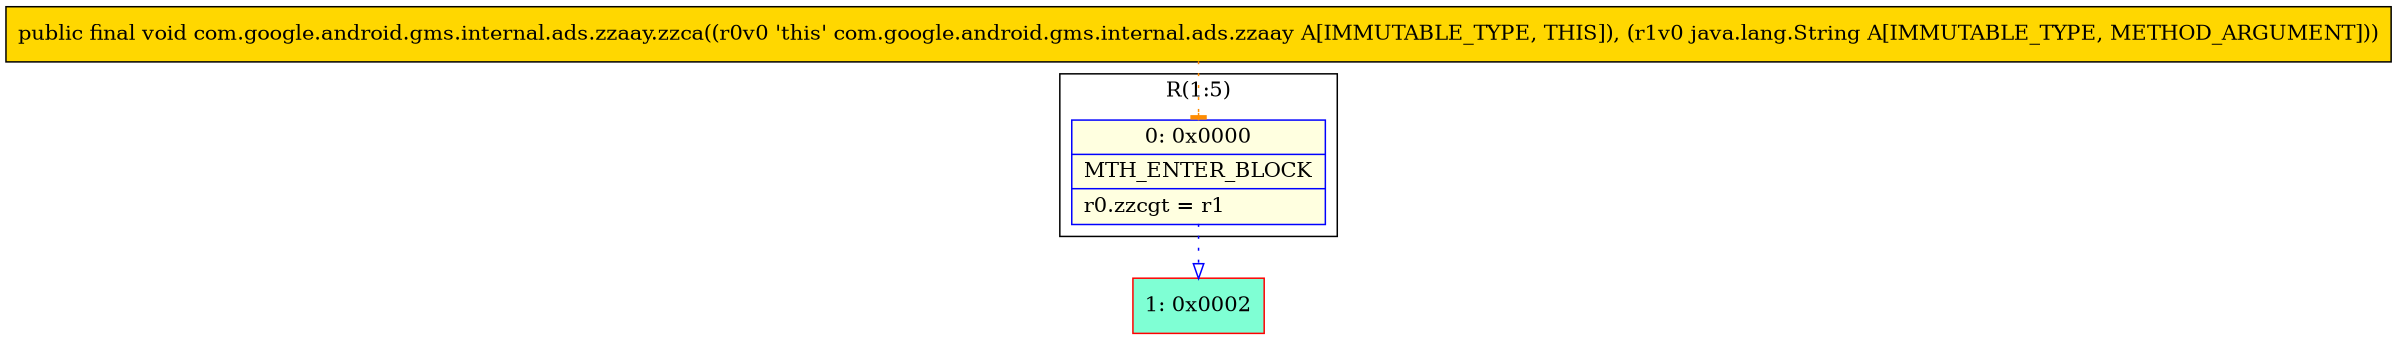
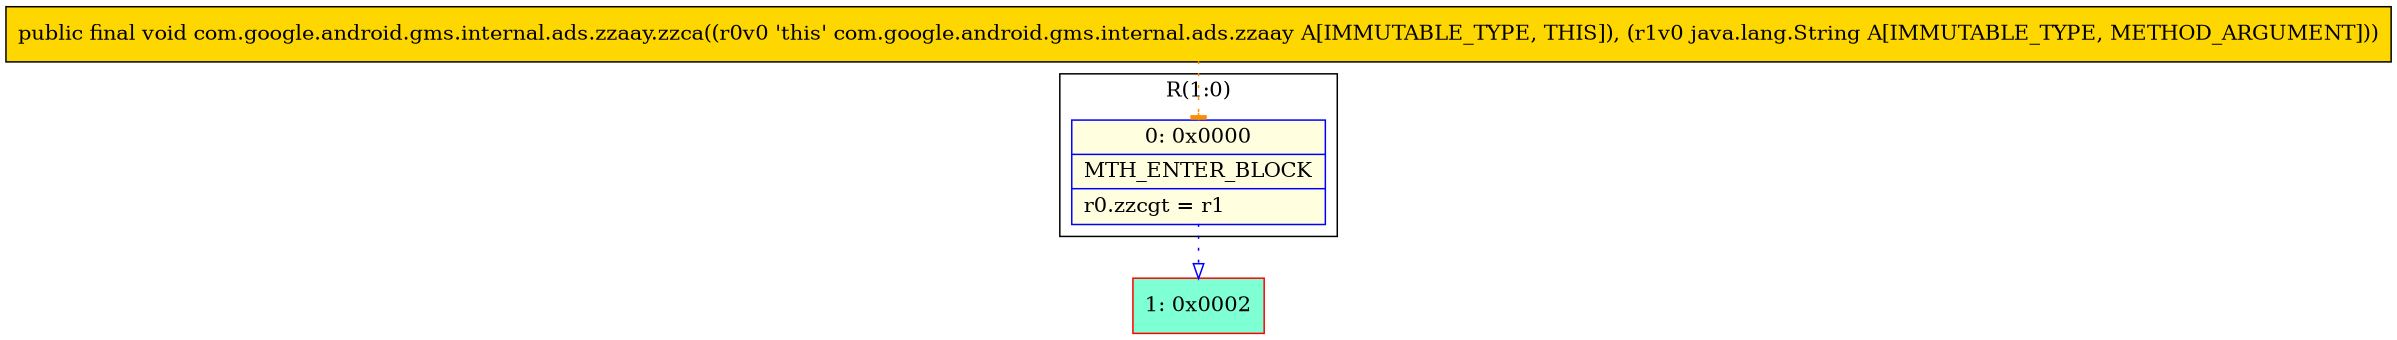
(1199, 91) -> (1199, 91)
